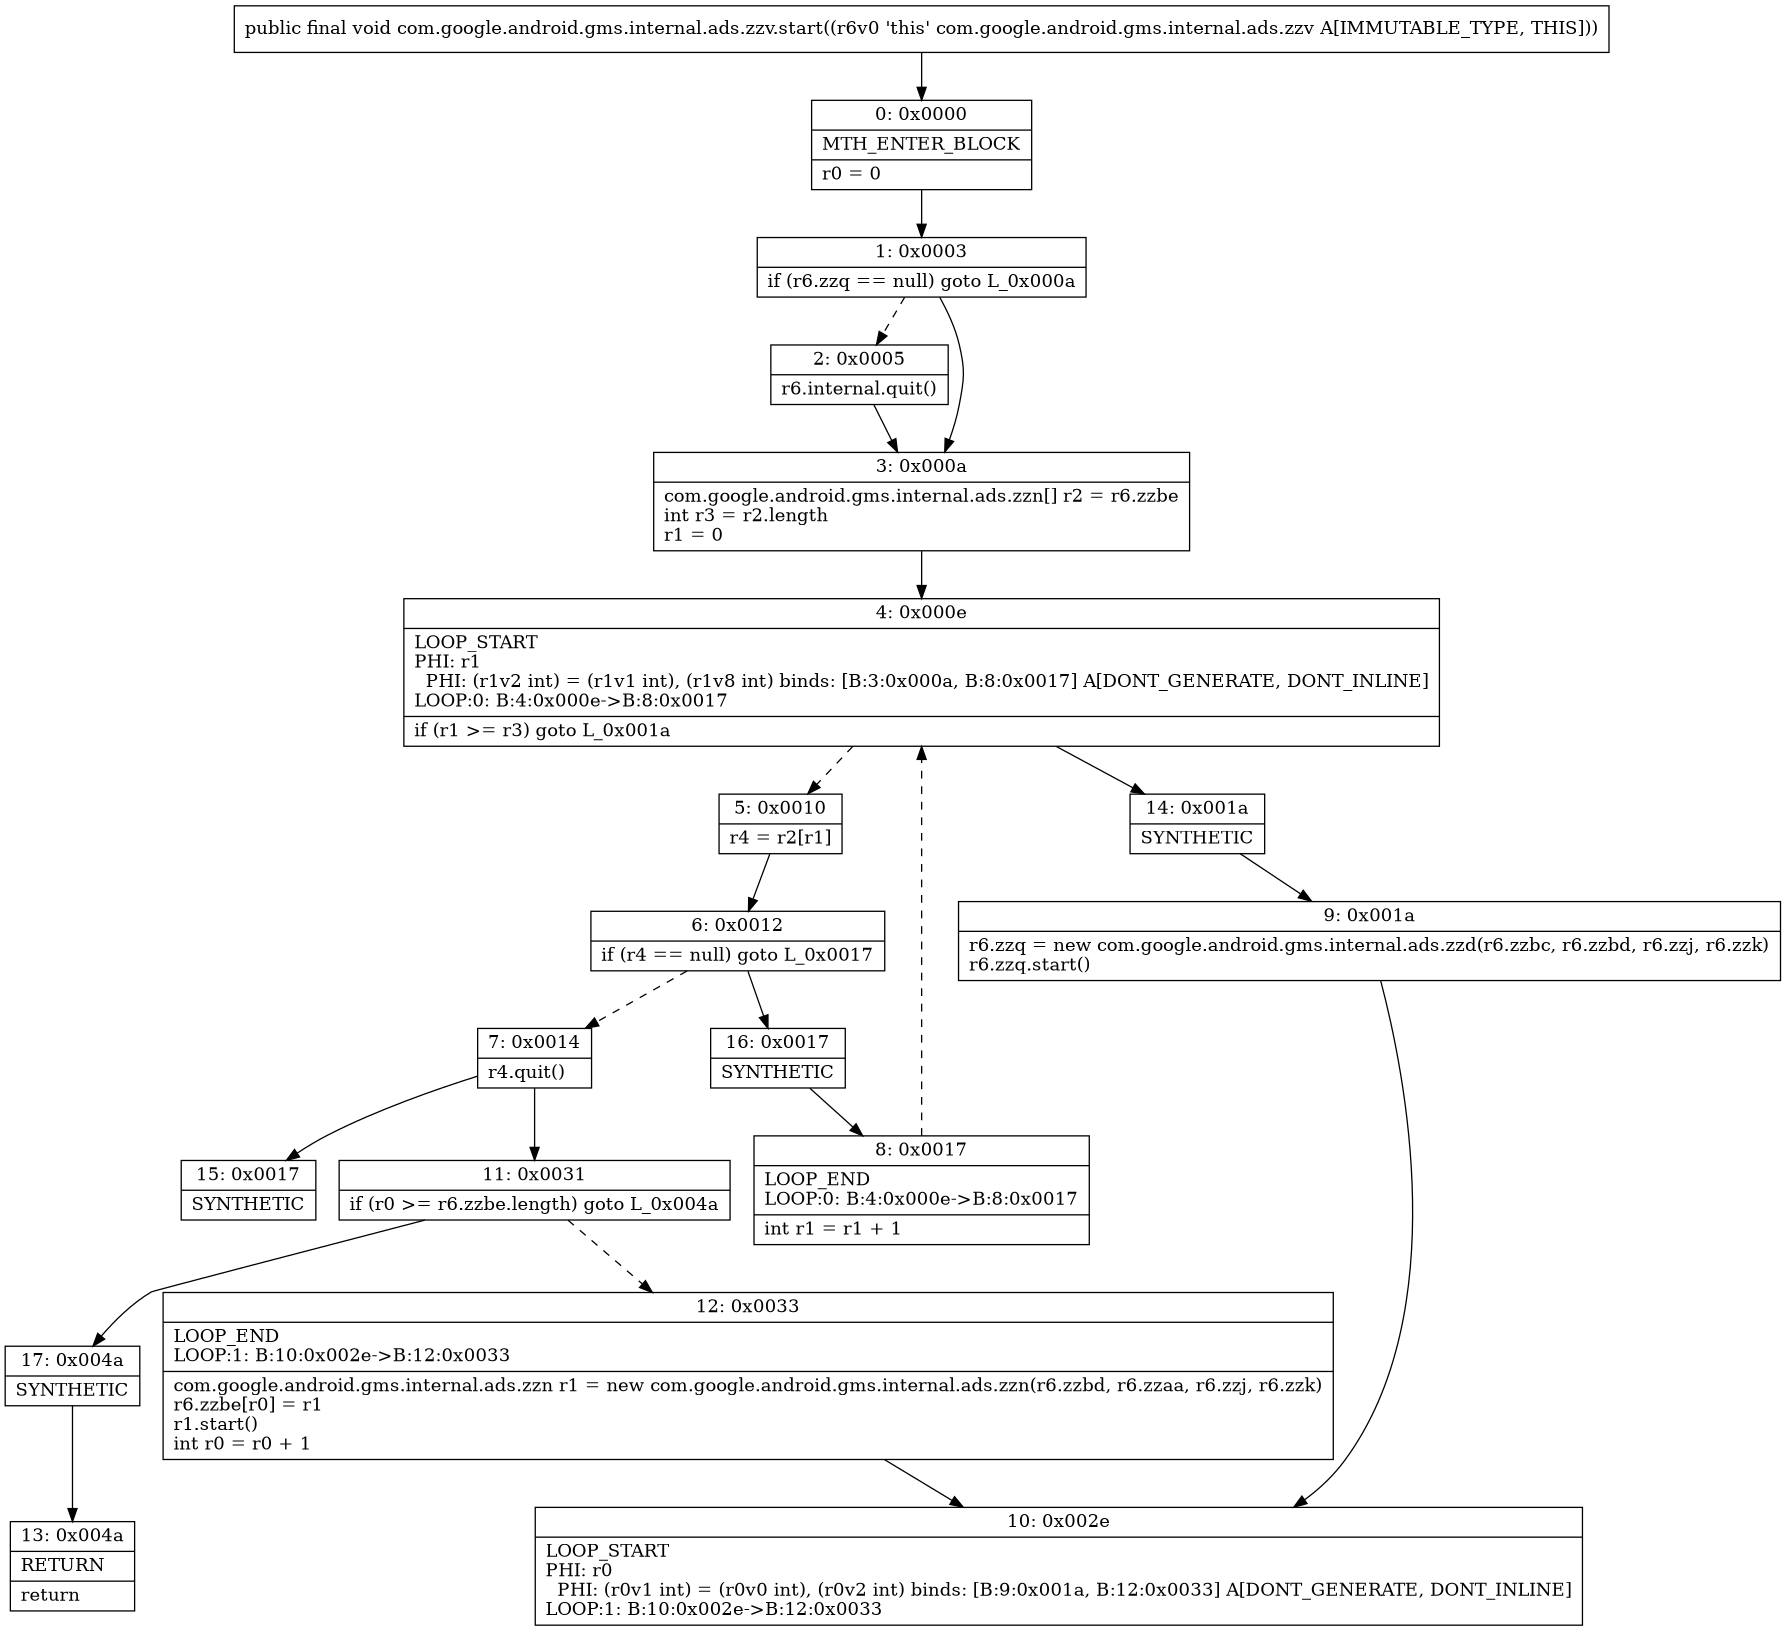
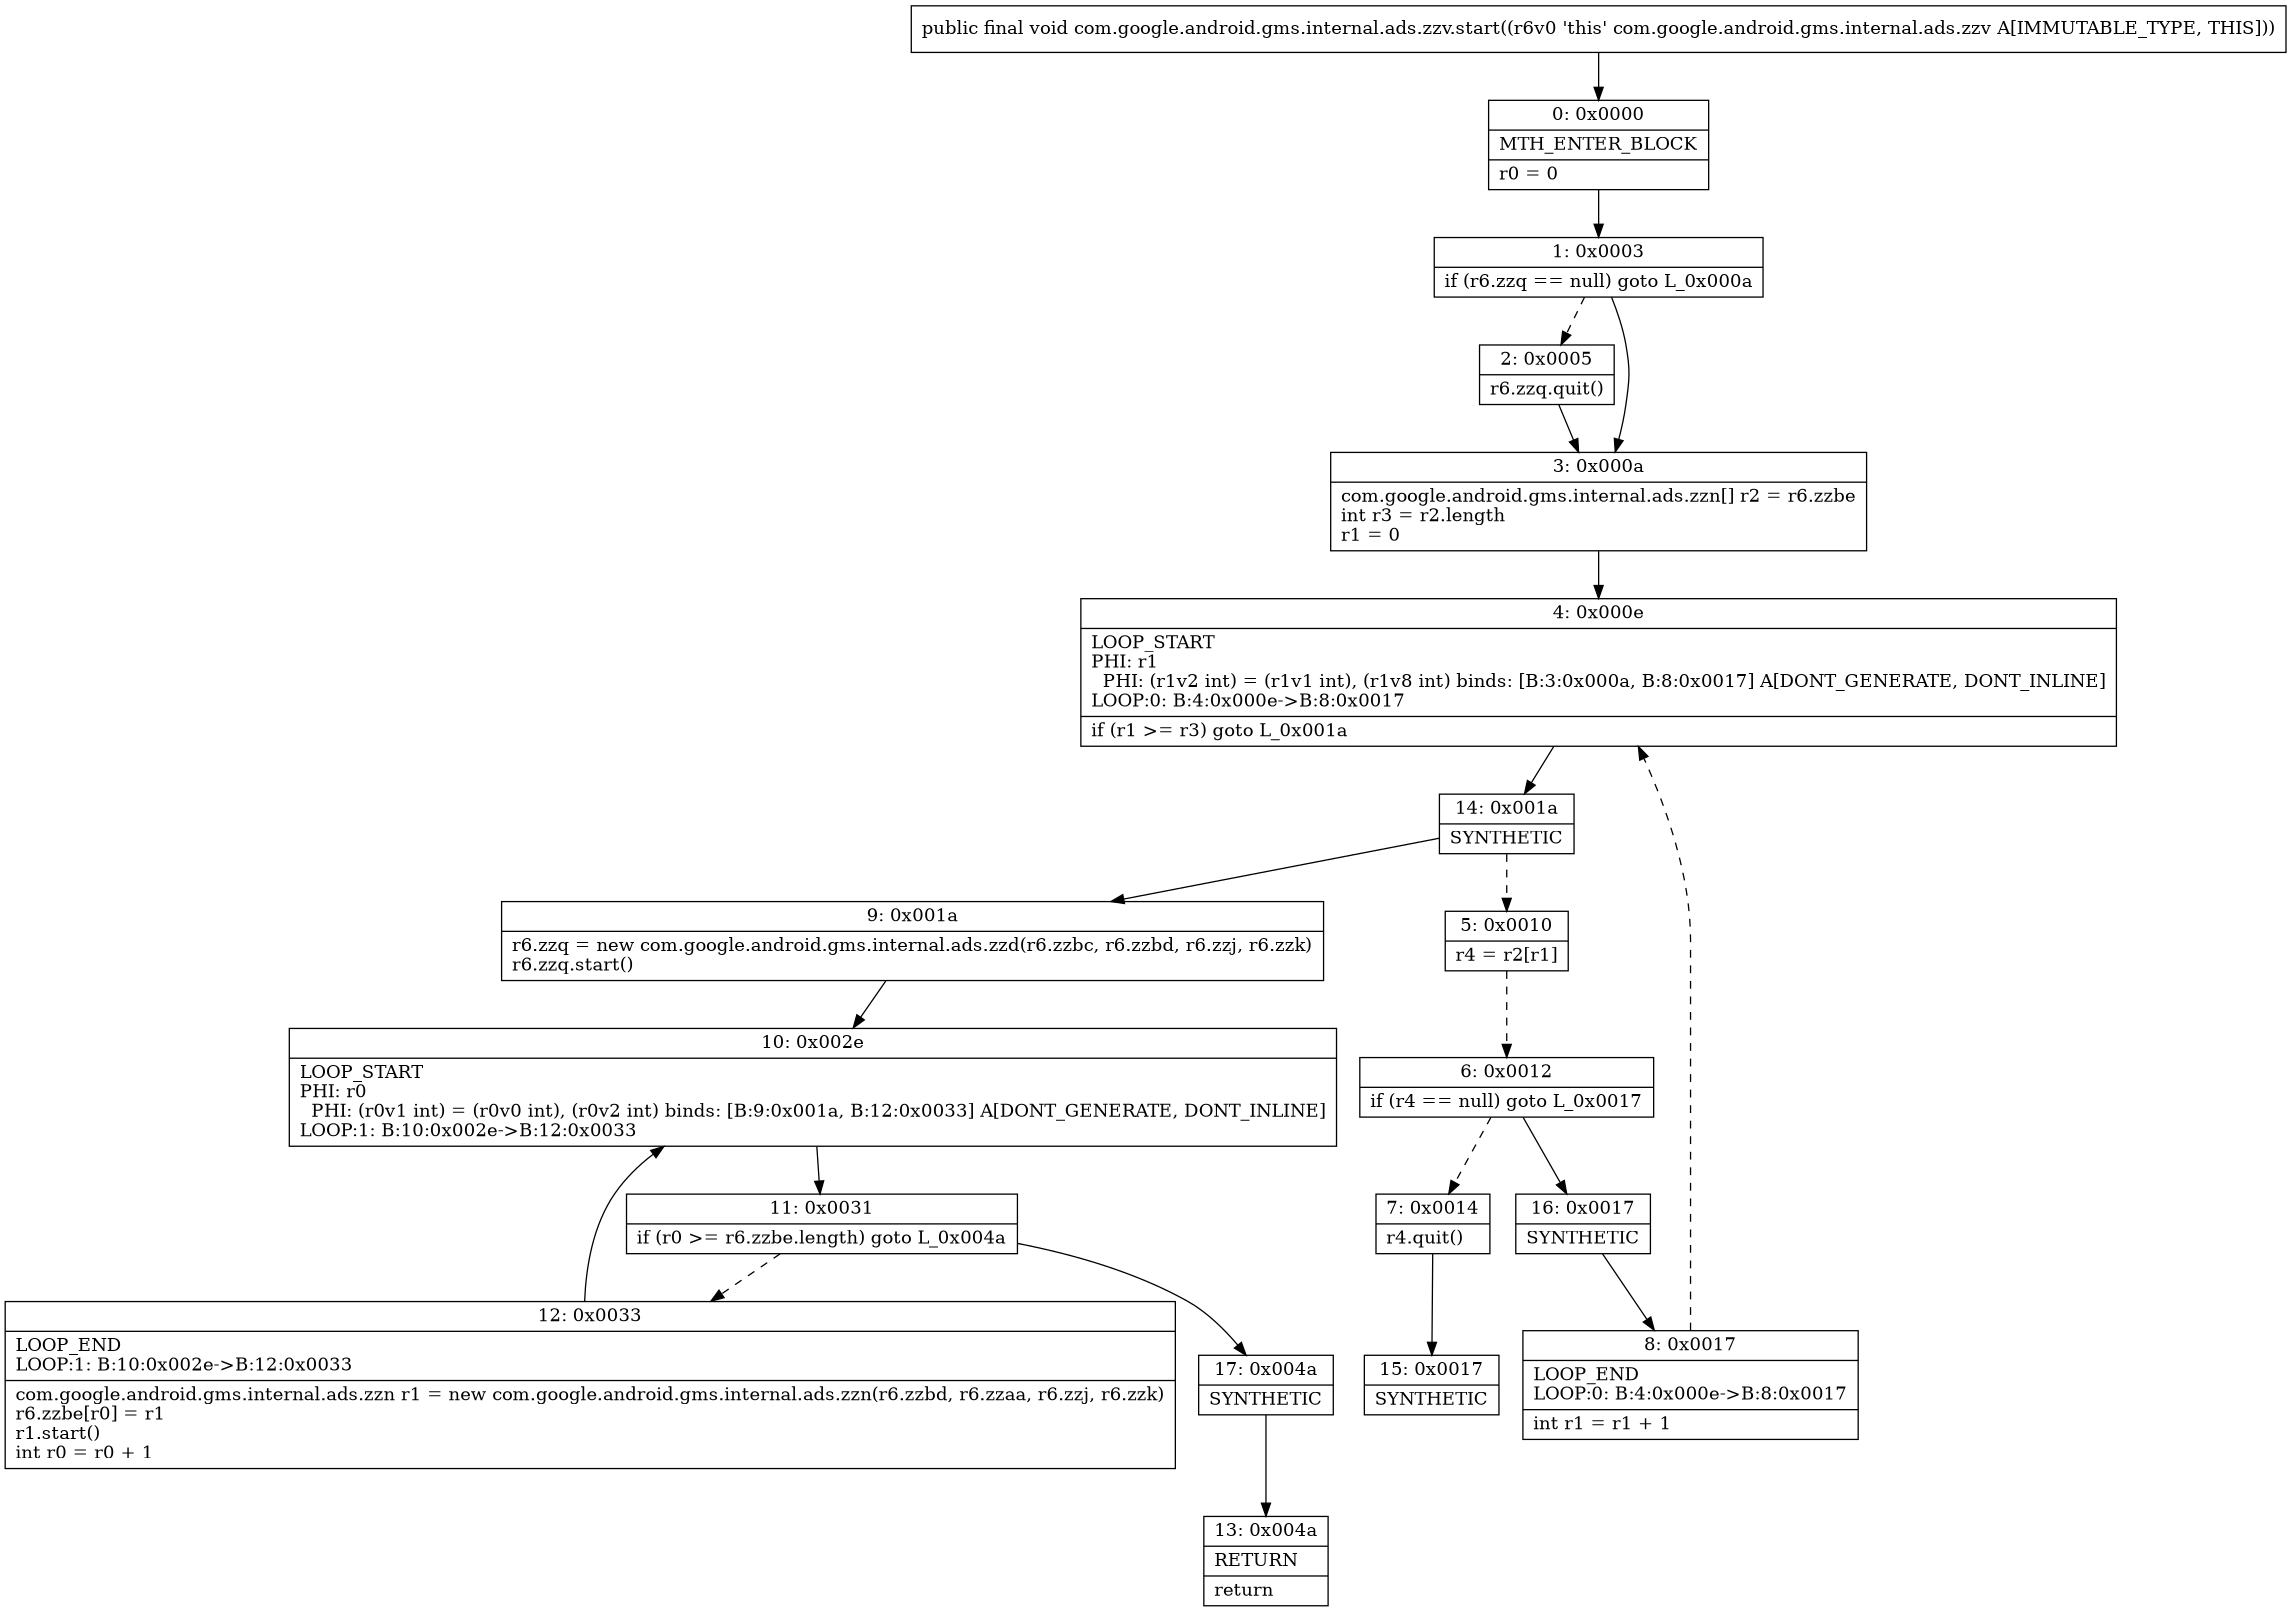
(860, 389) -> (1547, 389)
(835, 765) -> (1507, 876)
(761, 876) -> (1507, 1008)
(535, 1118) -> (818, 1164)
